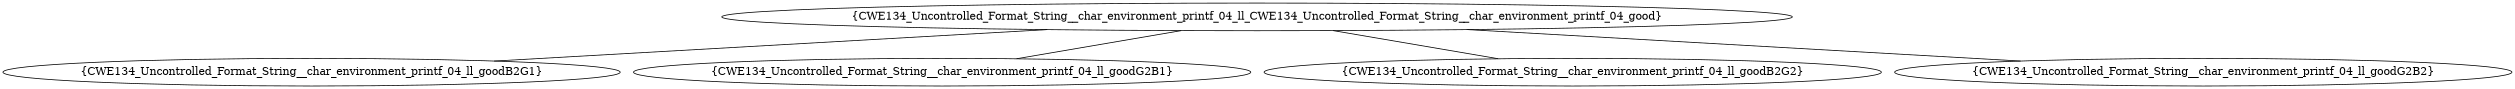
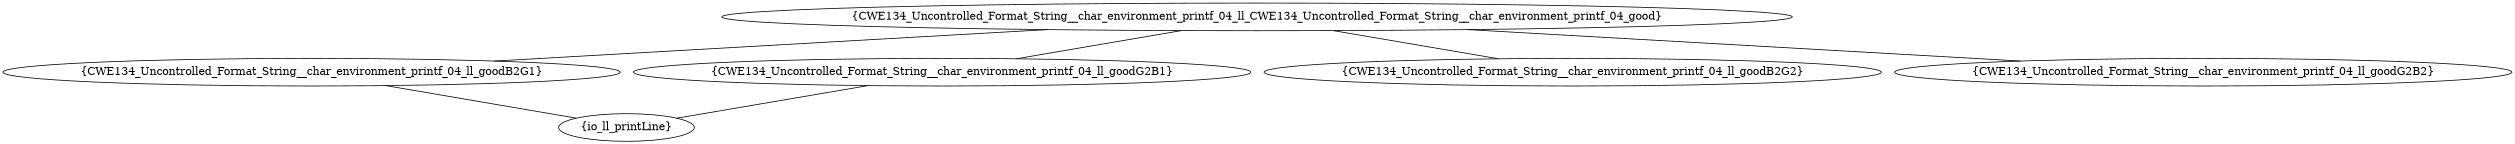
none -> (626, 127)
